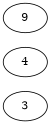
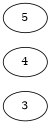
(25, 18) -> (25, 18)
